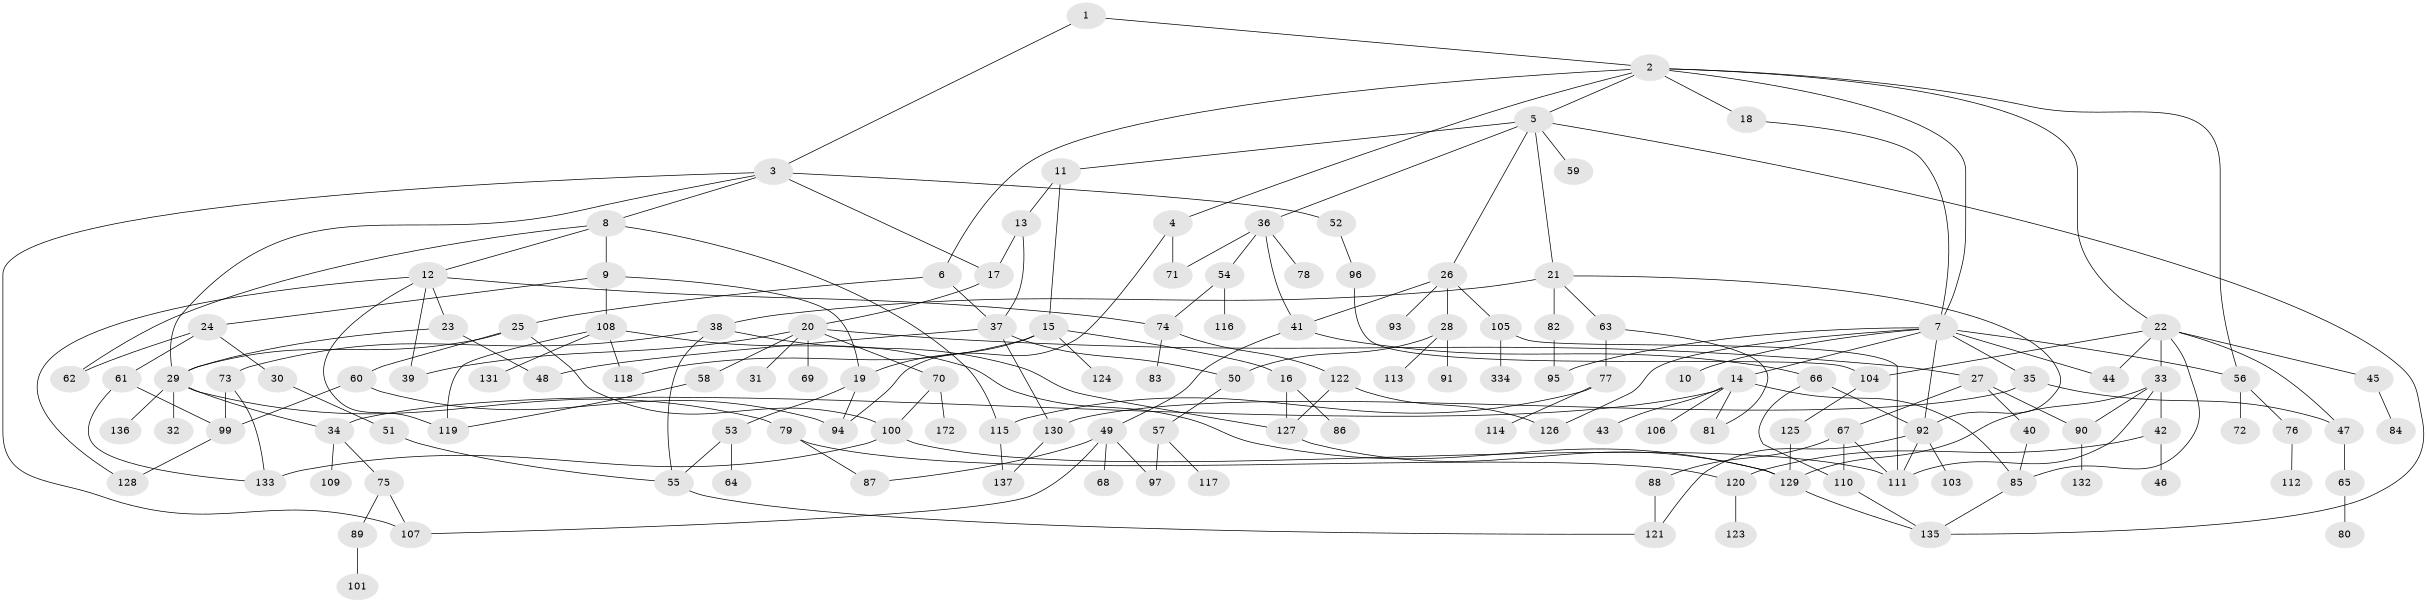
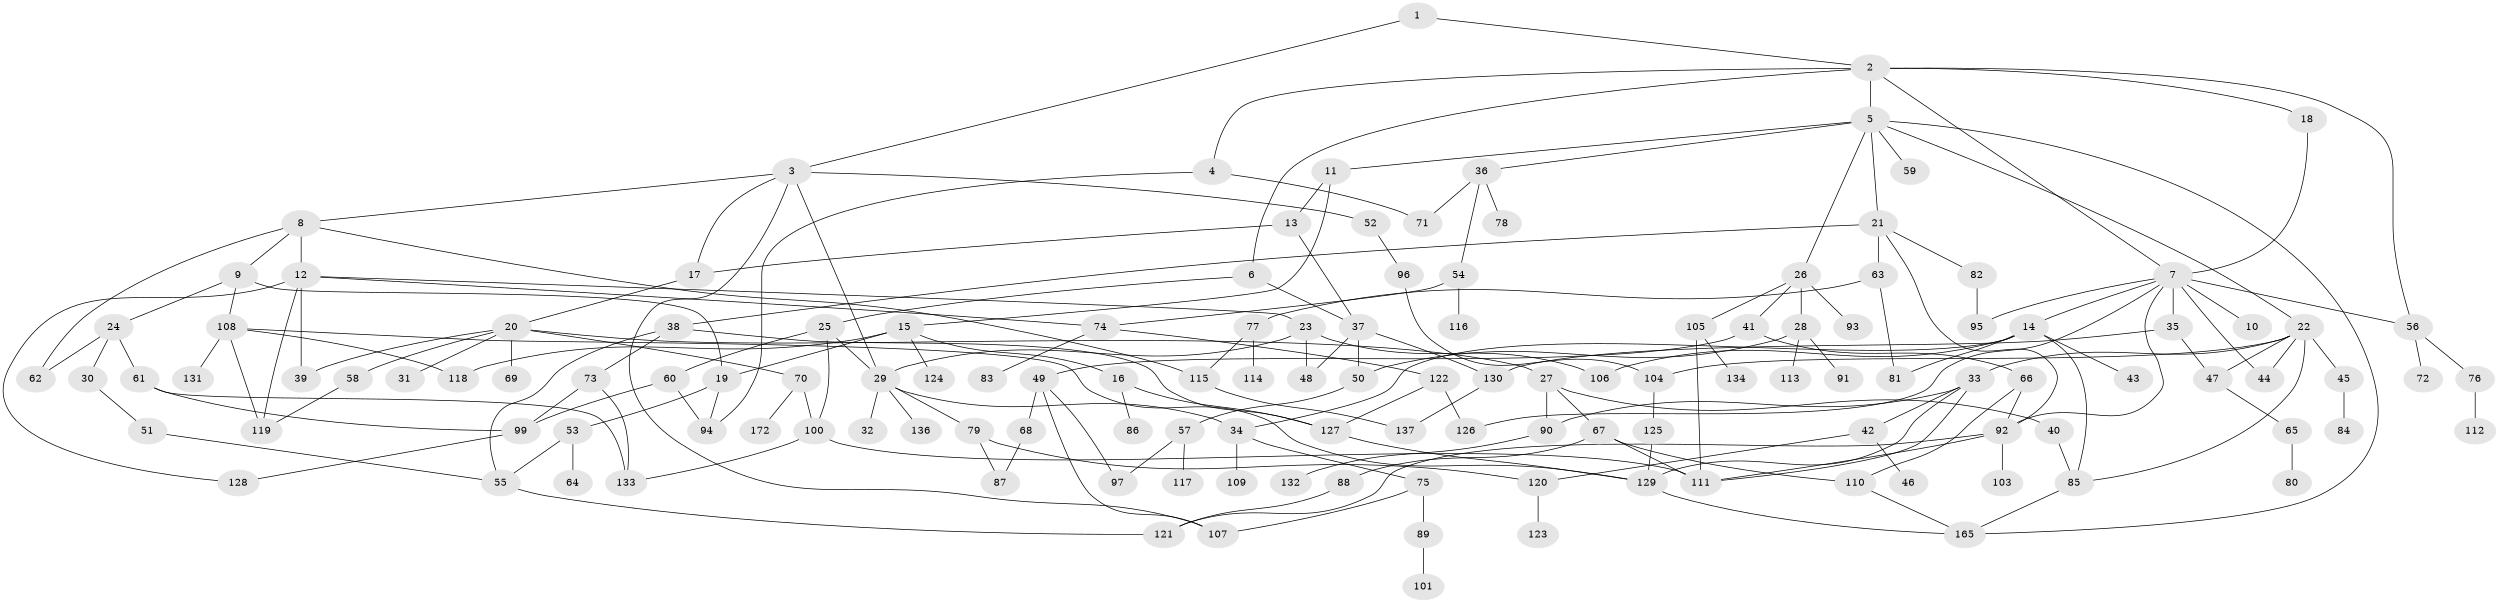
(1973, 103) -> (2094, 212)
(1274, 277) -> none
none -> (1453, 353)
(1501, 379) -> (1736, 379)
(982, 468) -> (1015, 454)
(1930, 535) -> (1965, 535)
